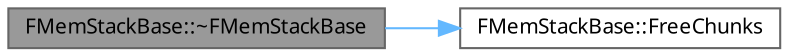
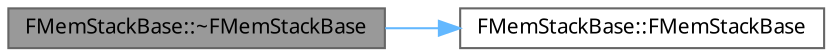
(620, 28) -> (642, 28)
